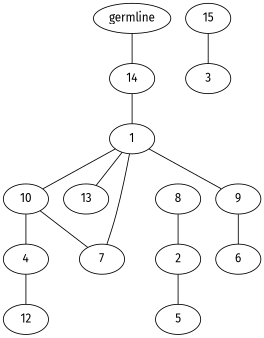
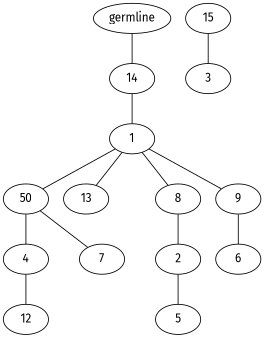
(26, 199) -> (26, 199)
(120, 200) -> (155, 169)
